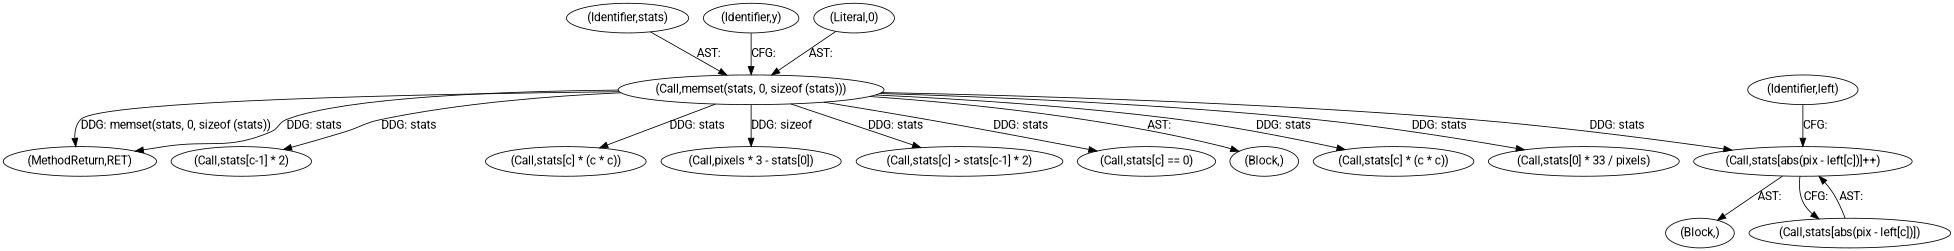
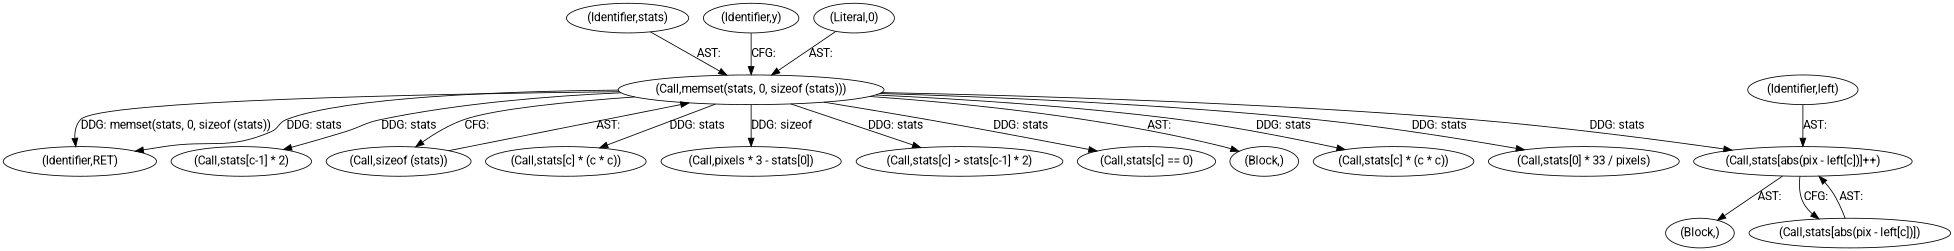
(1817, 126) -> (1817, 126)
(80, 161) -> (80, 161)
none -> (399, 161)
